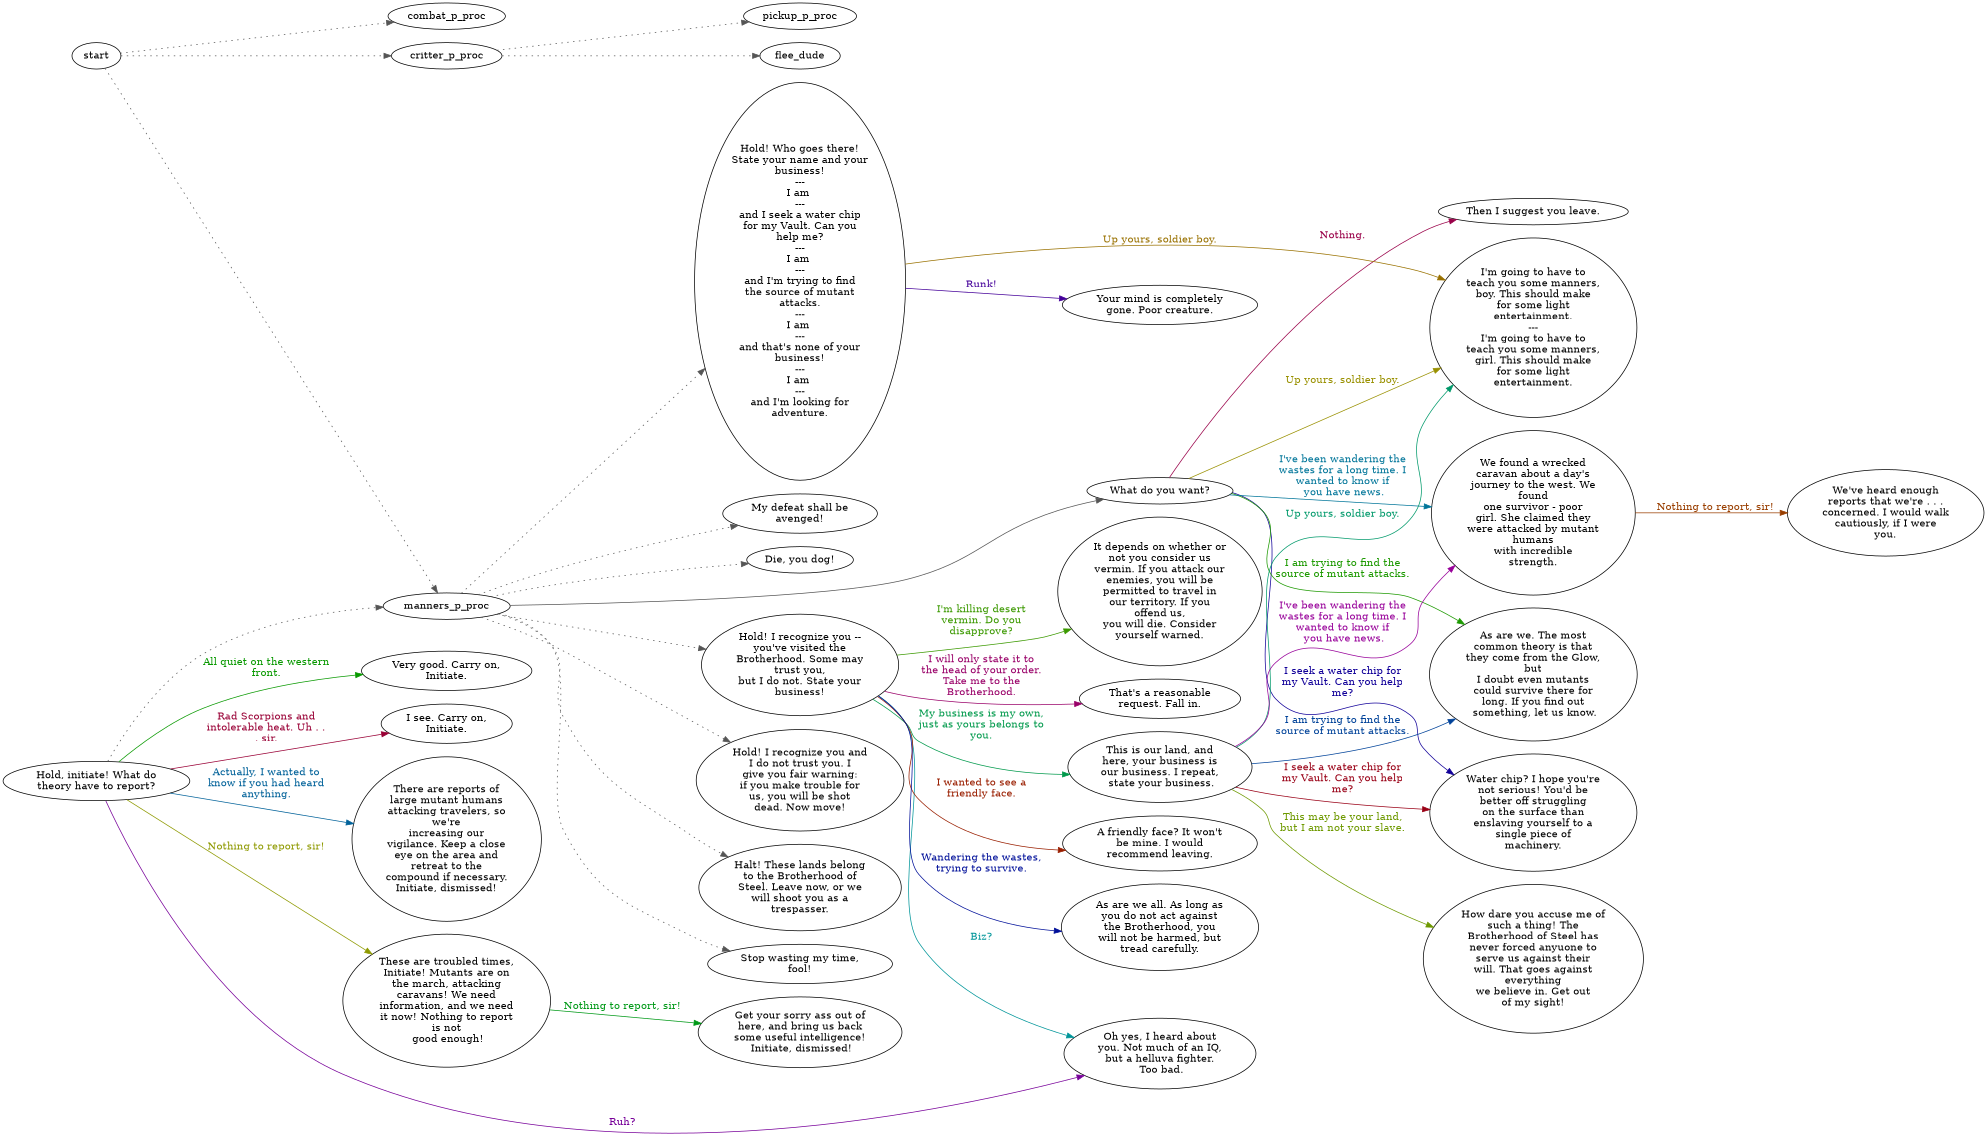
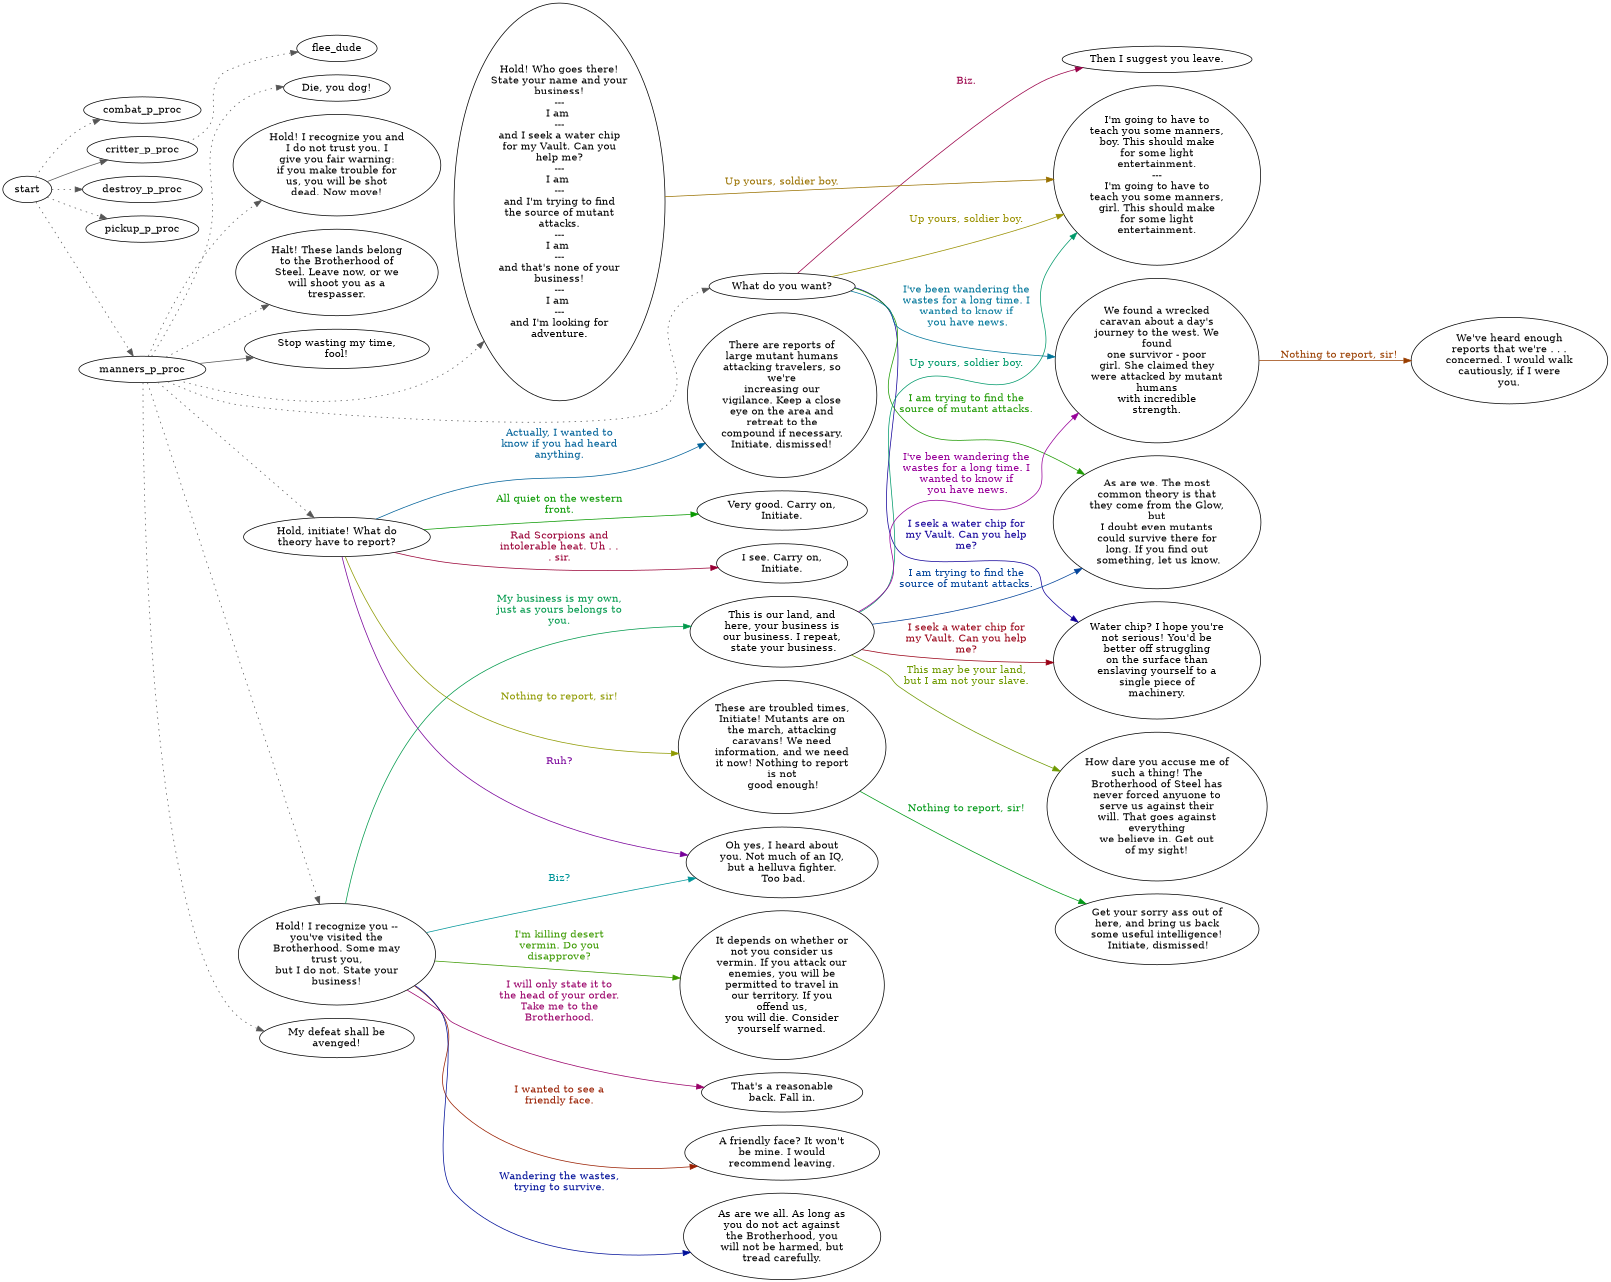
(619, 36) -> (74, 207)
(252, 56) -> (74, 171)
none -> (142, 189)
(1343, 235) -> (966, 81)
(1160, 305) -> none
(812, 592) -> (483, 421)
(219, 646) -> (233, 448)
(1160, 699) -> (782, 1092)
(558, 809) -> (223, 361)
